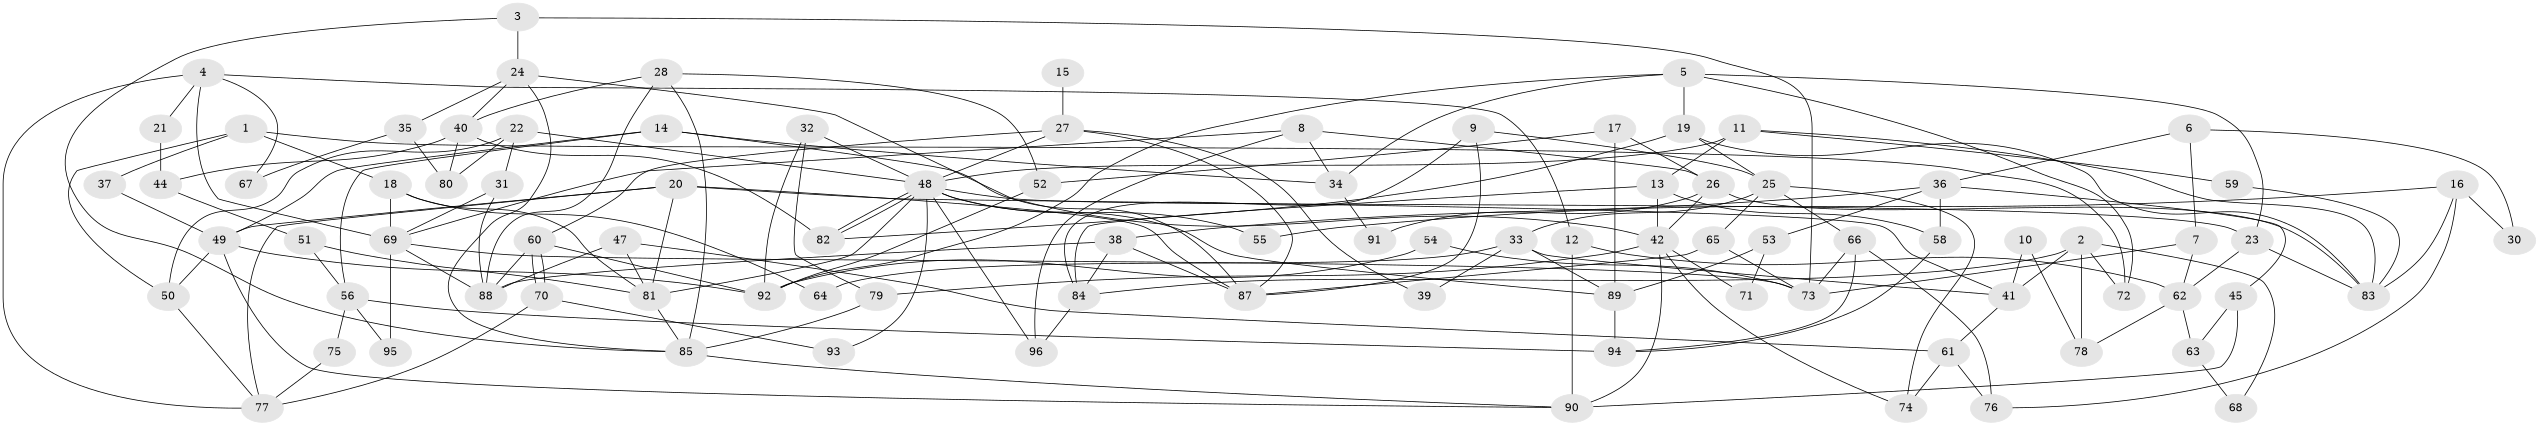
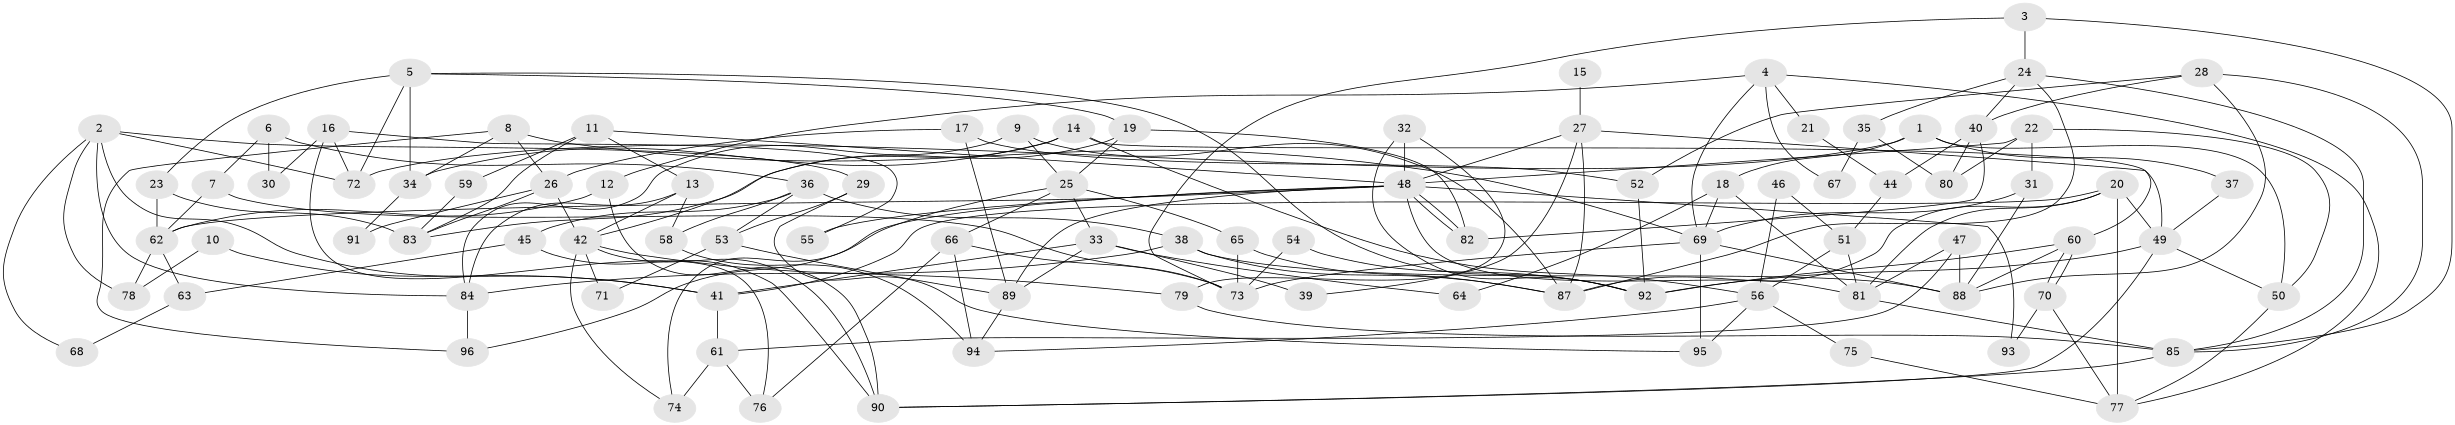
none -> (863, 185)
none -> (1779, 185)
(1591, 205) -> (808, 203)
(2428, 250) -> (341, 157)
